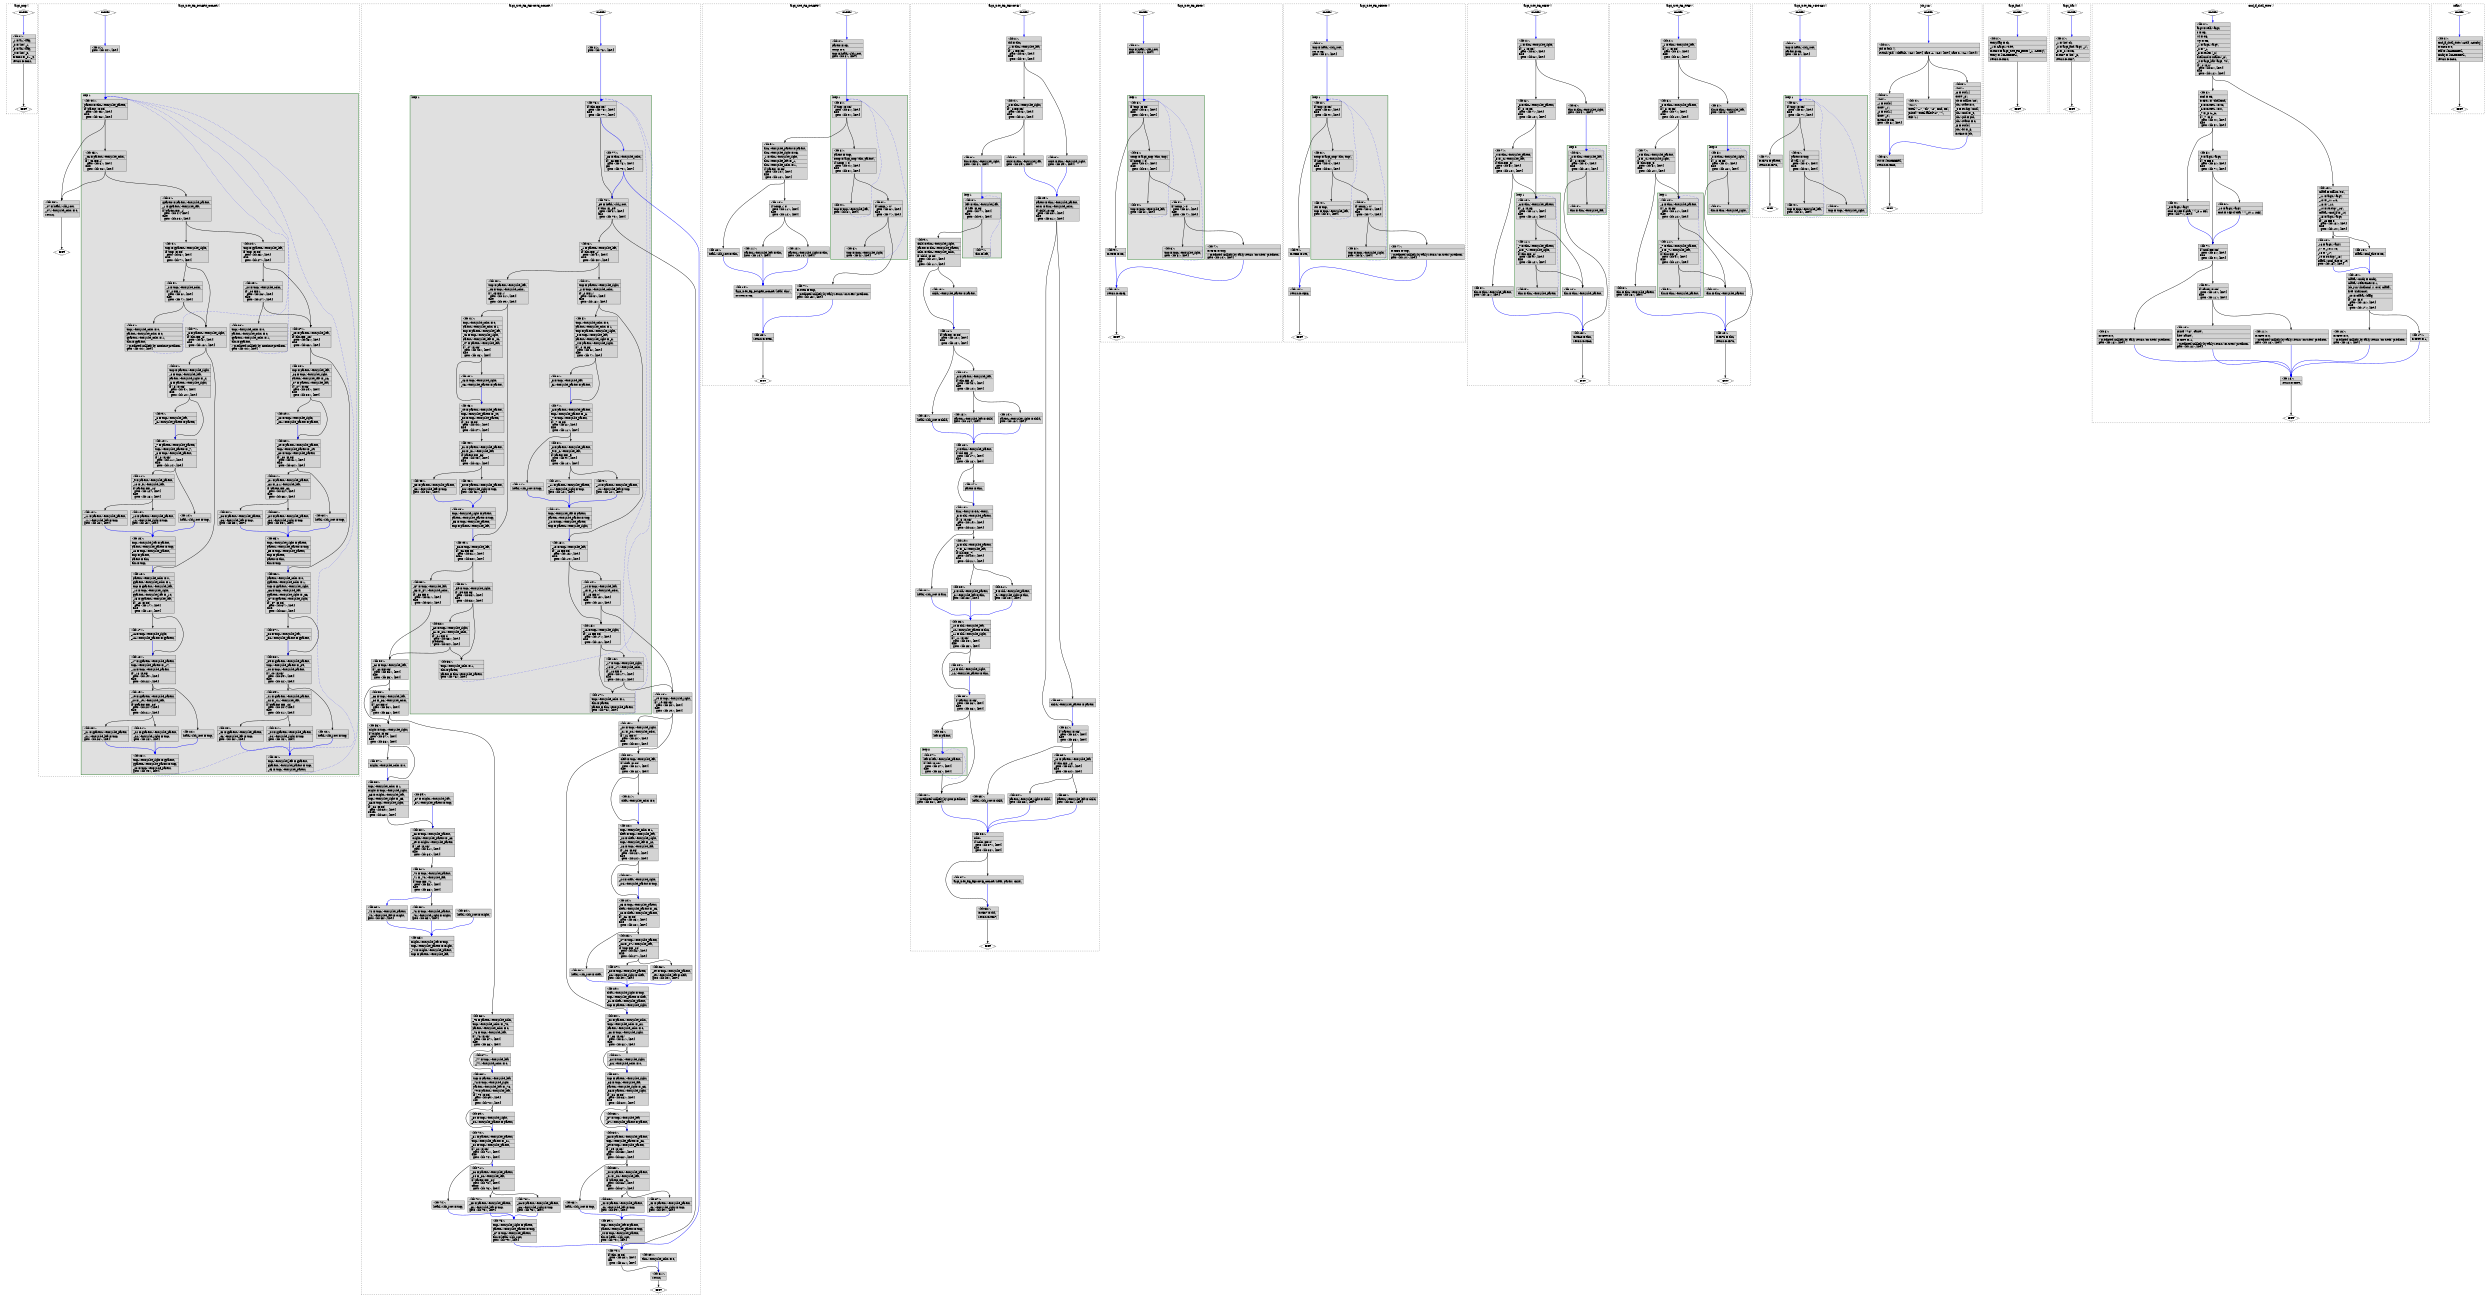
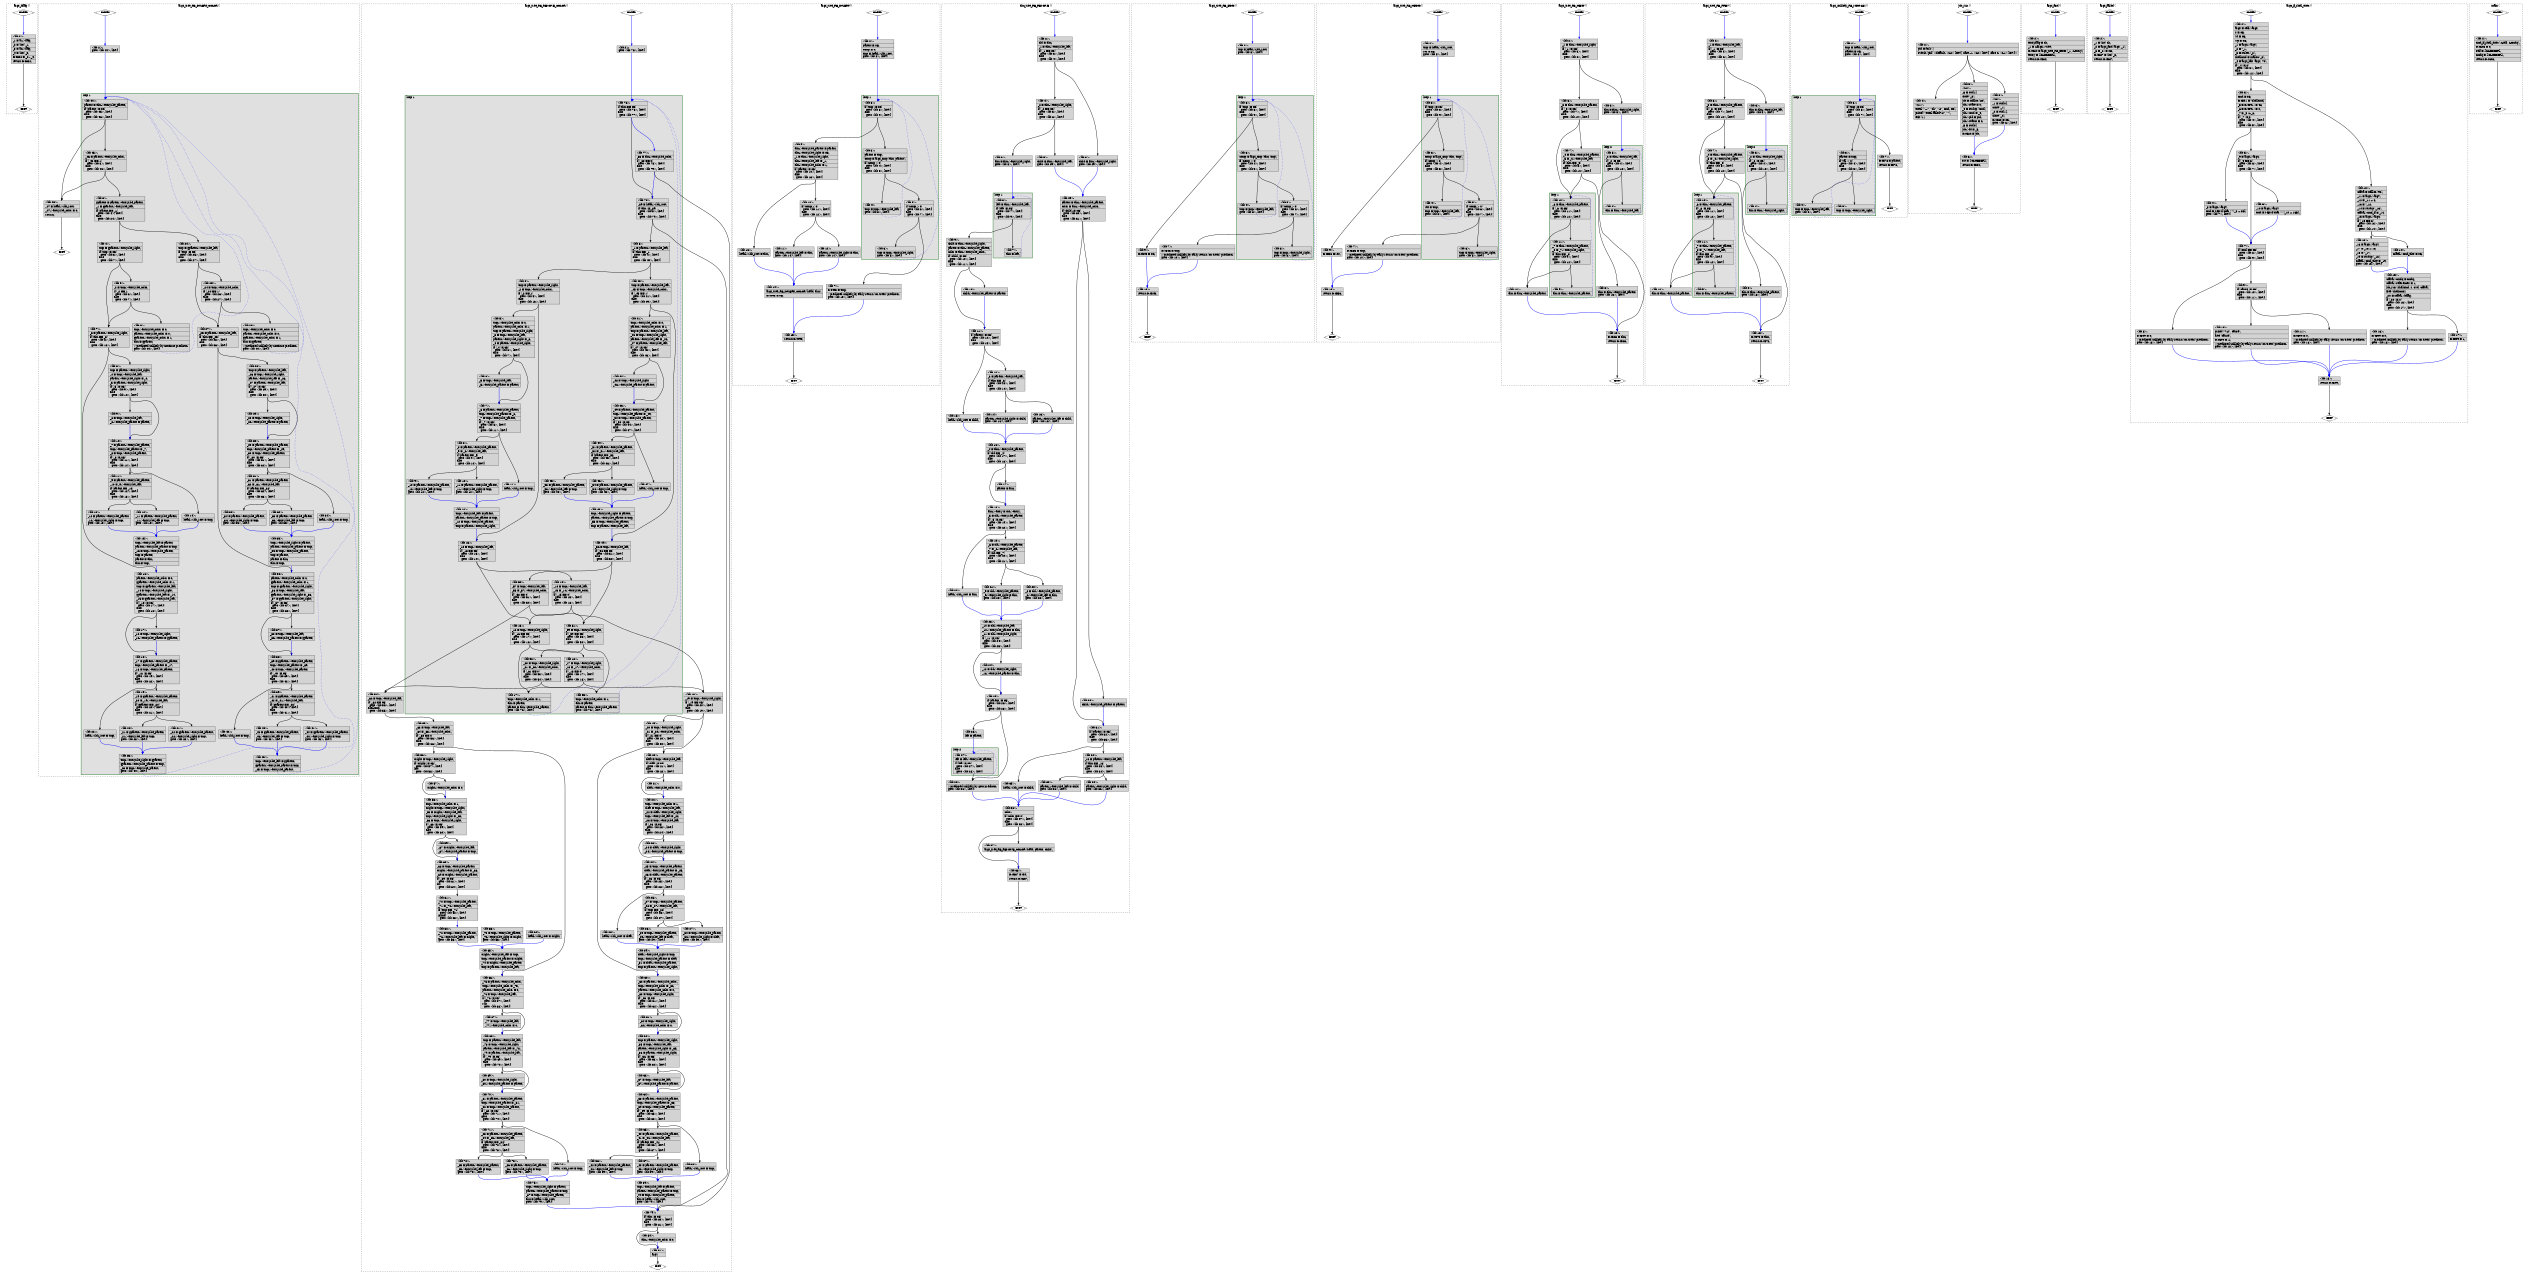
(22, 6) -> (22, 6)
(1005, 6) -> (1036, 6)
(1811, 6) -> (1849, 6)
(2070, 6) -> (2108, 6)
(2261, 6) -> (2299, 6)
(608, 167) -> (639, 167)
(600, 214) -> (640, 214)
none -> (654, 487)
(459, 557) -> (597, 557)
none -> (546, 616)
(438, 642) -> (526, 677)
(375, 675) -> (374, 708)
(364, 701) -> none
(373, 710) -> (419, 741)
(699, 721) -> (730, 698)
(371, 739) -> (416, 769)
(372, 813) -> (428, 830)
none -> (450, 838)
(415, 852) -> (439, 884)
(415, 887) -> (442, 916)
(432, 898) -> none
none -> (502, 972)
(475, 1042) -> (485, 1004)
(475, 1101) -> (486, 1062)
(474, 1155) -> (484, 1117)
(492, 1162) -> (502, 1124)
(475, 1186) -> (484, 1148)
none -> (658, 1231)
(610, 1261) -> (646, 1222)
(657, 1278) -> (655, 1255)
